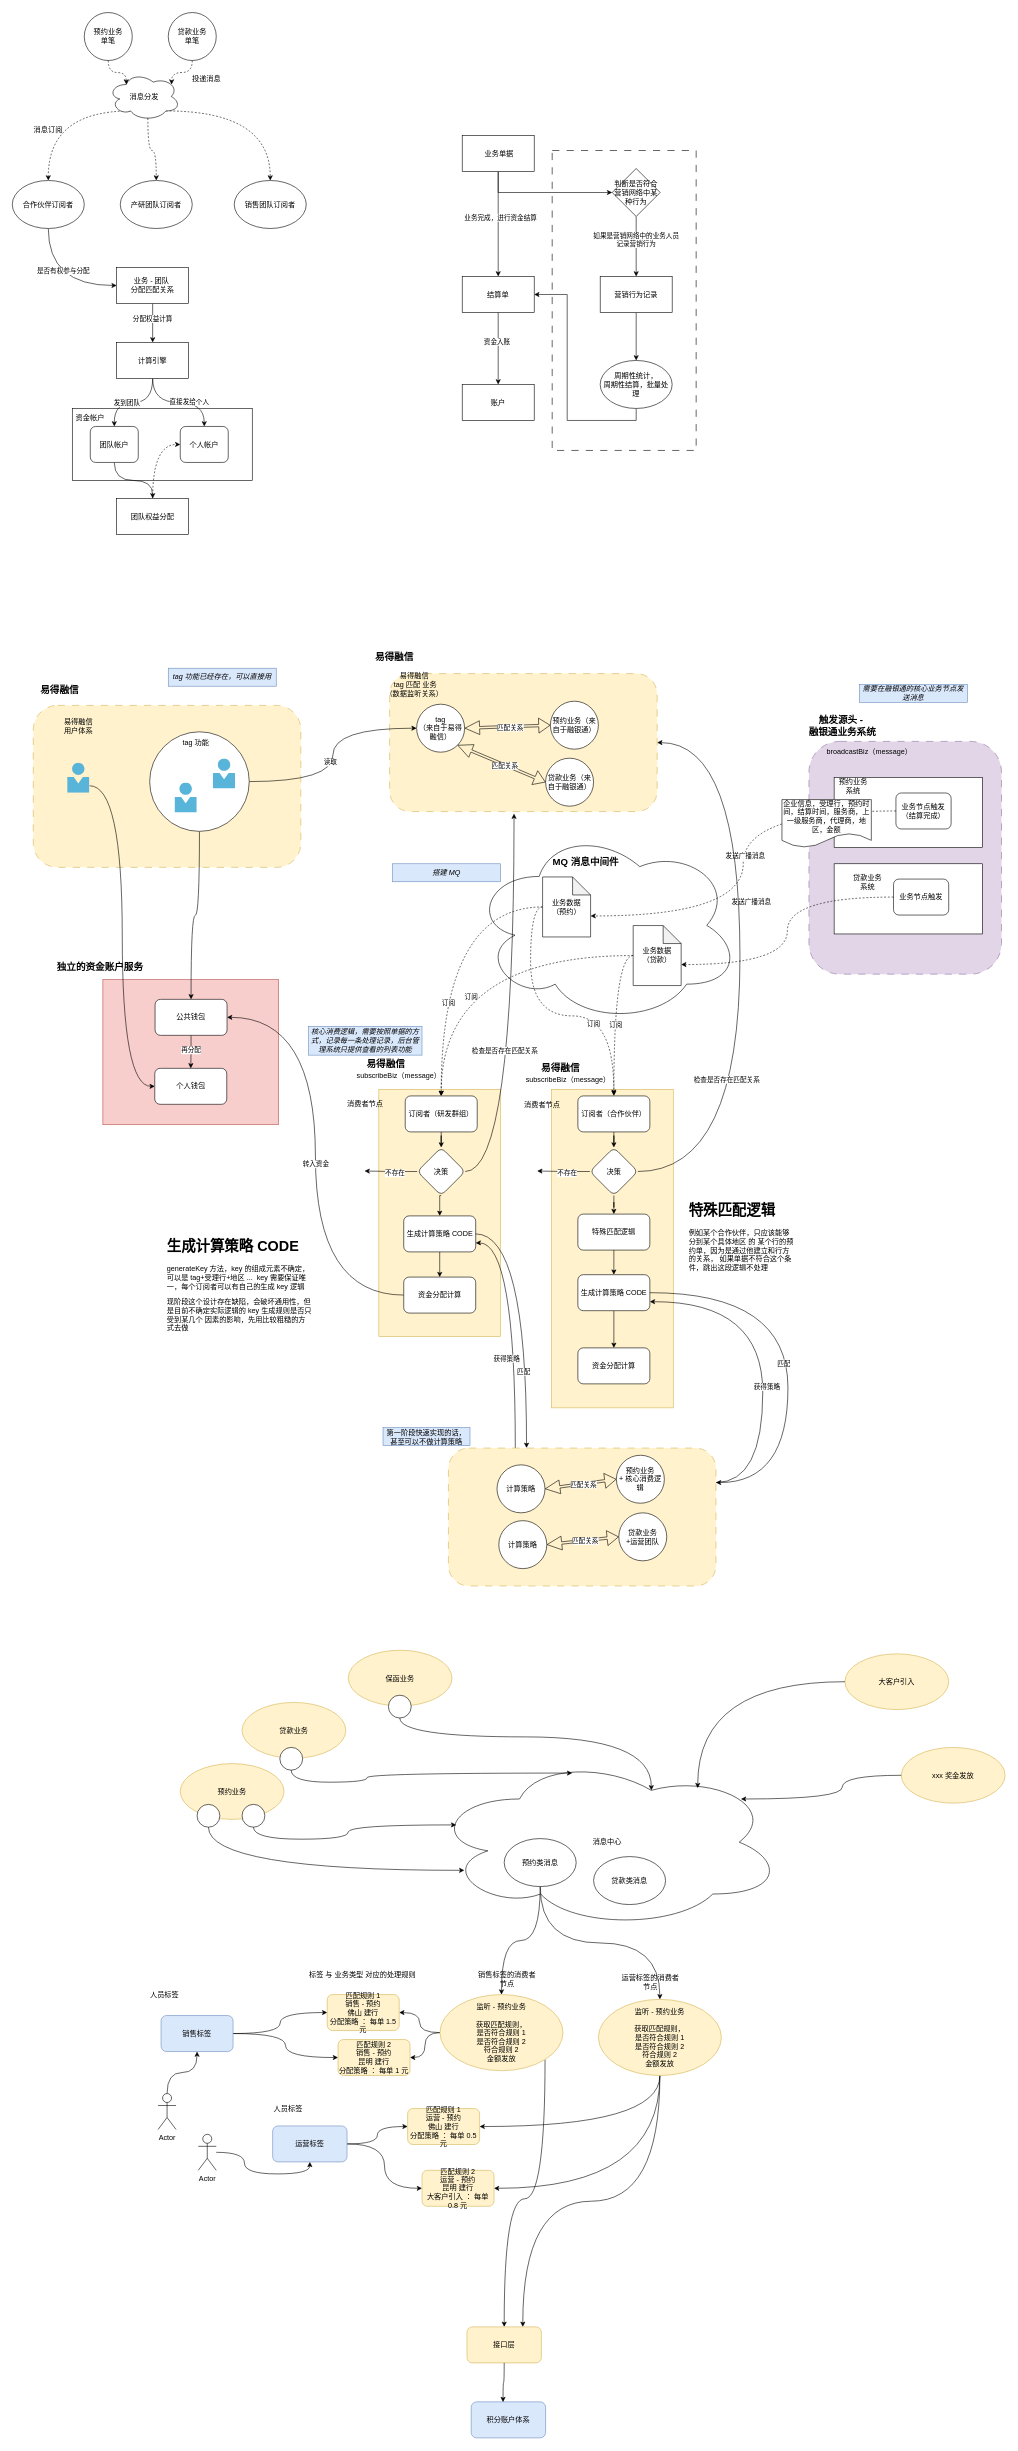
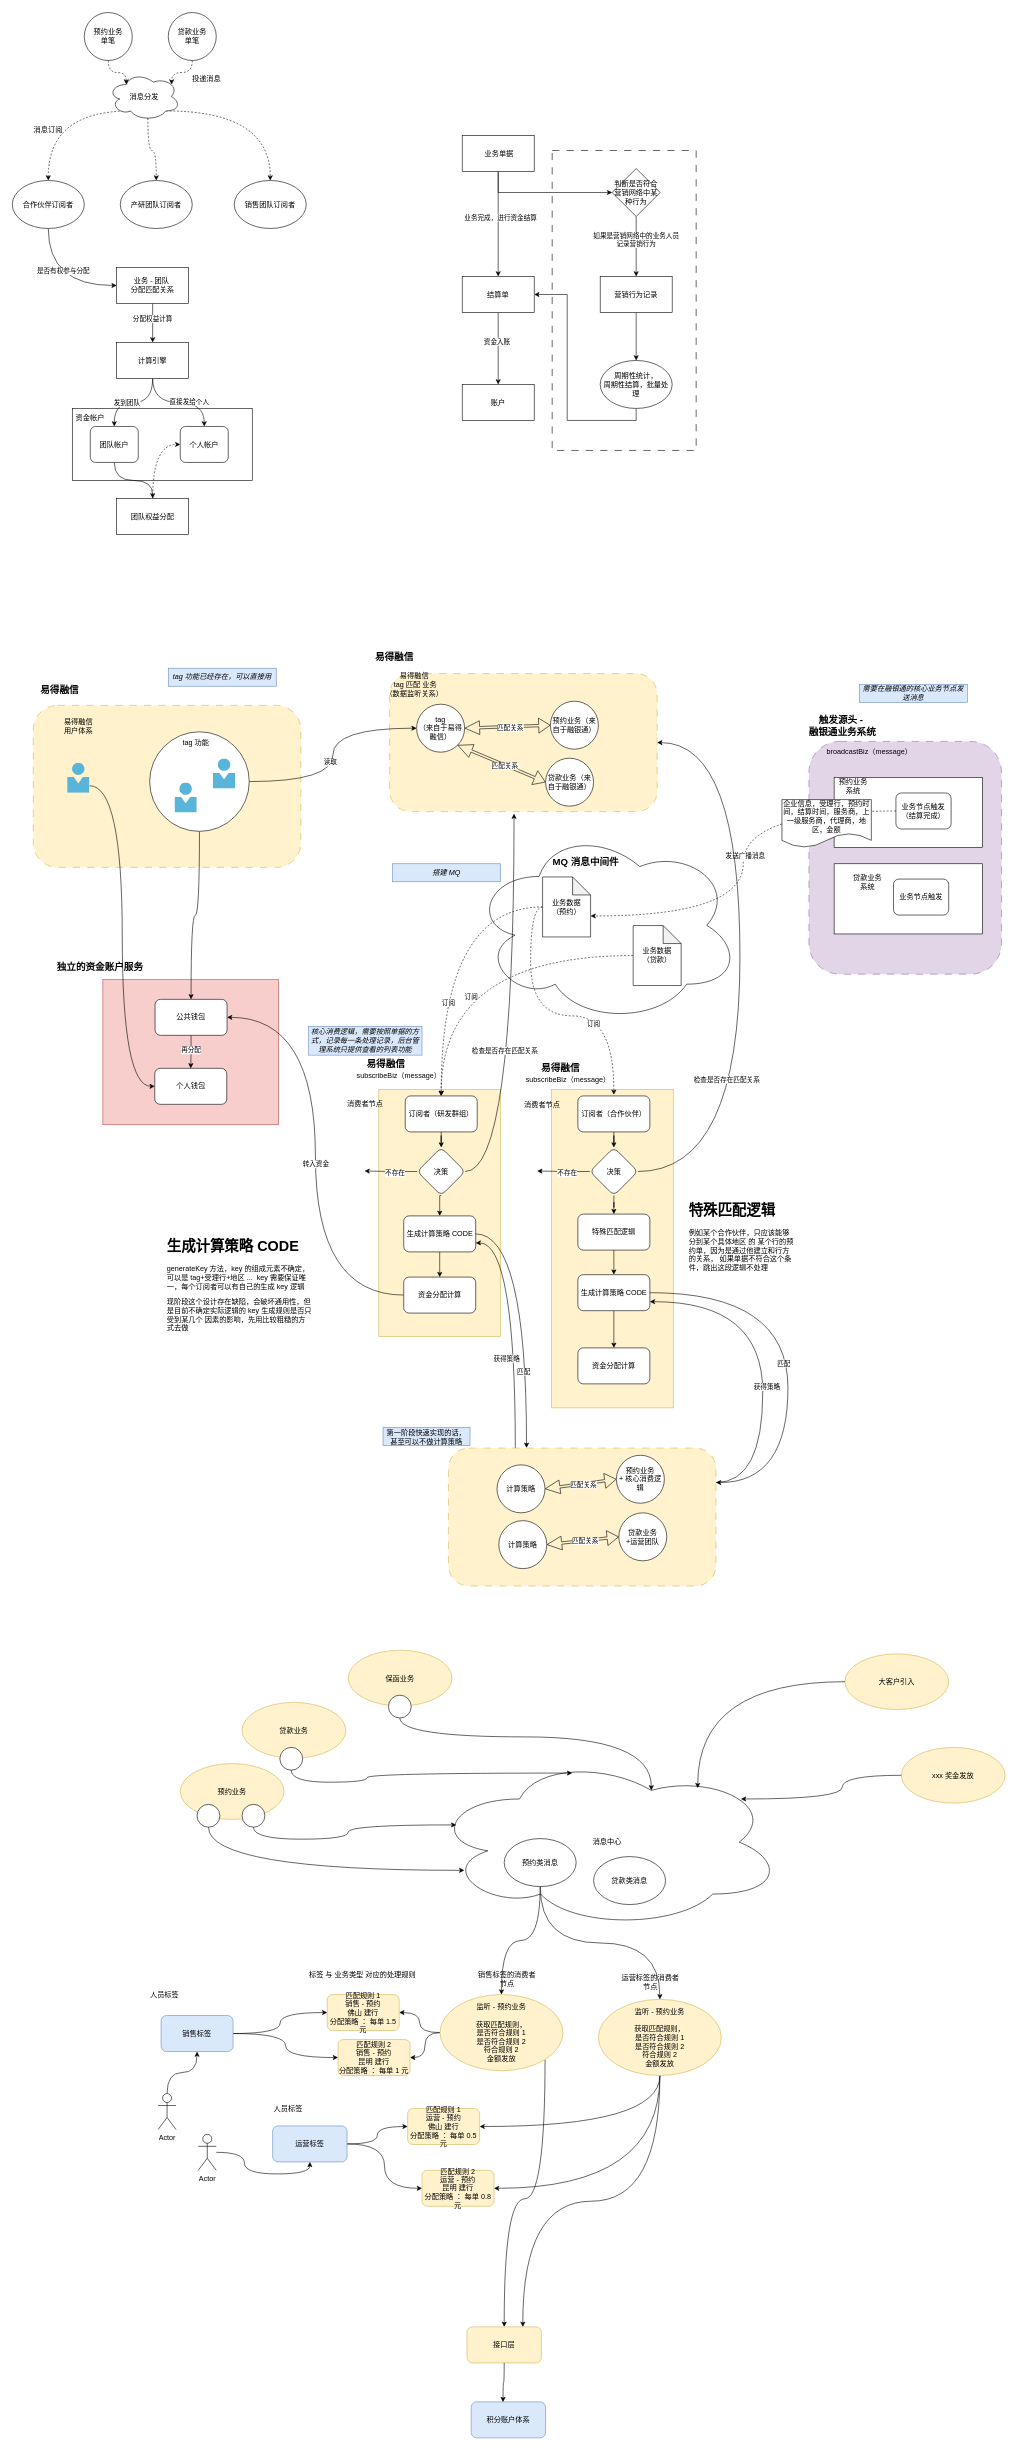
(753, 959) -> none
(618, 993) -> none
(458, 2189) -> (458, 2189)
